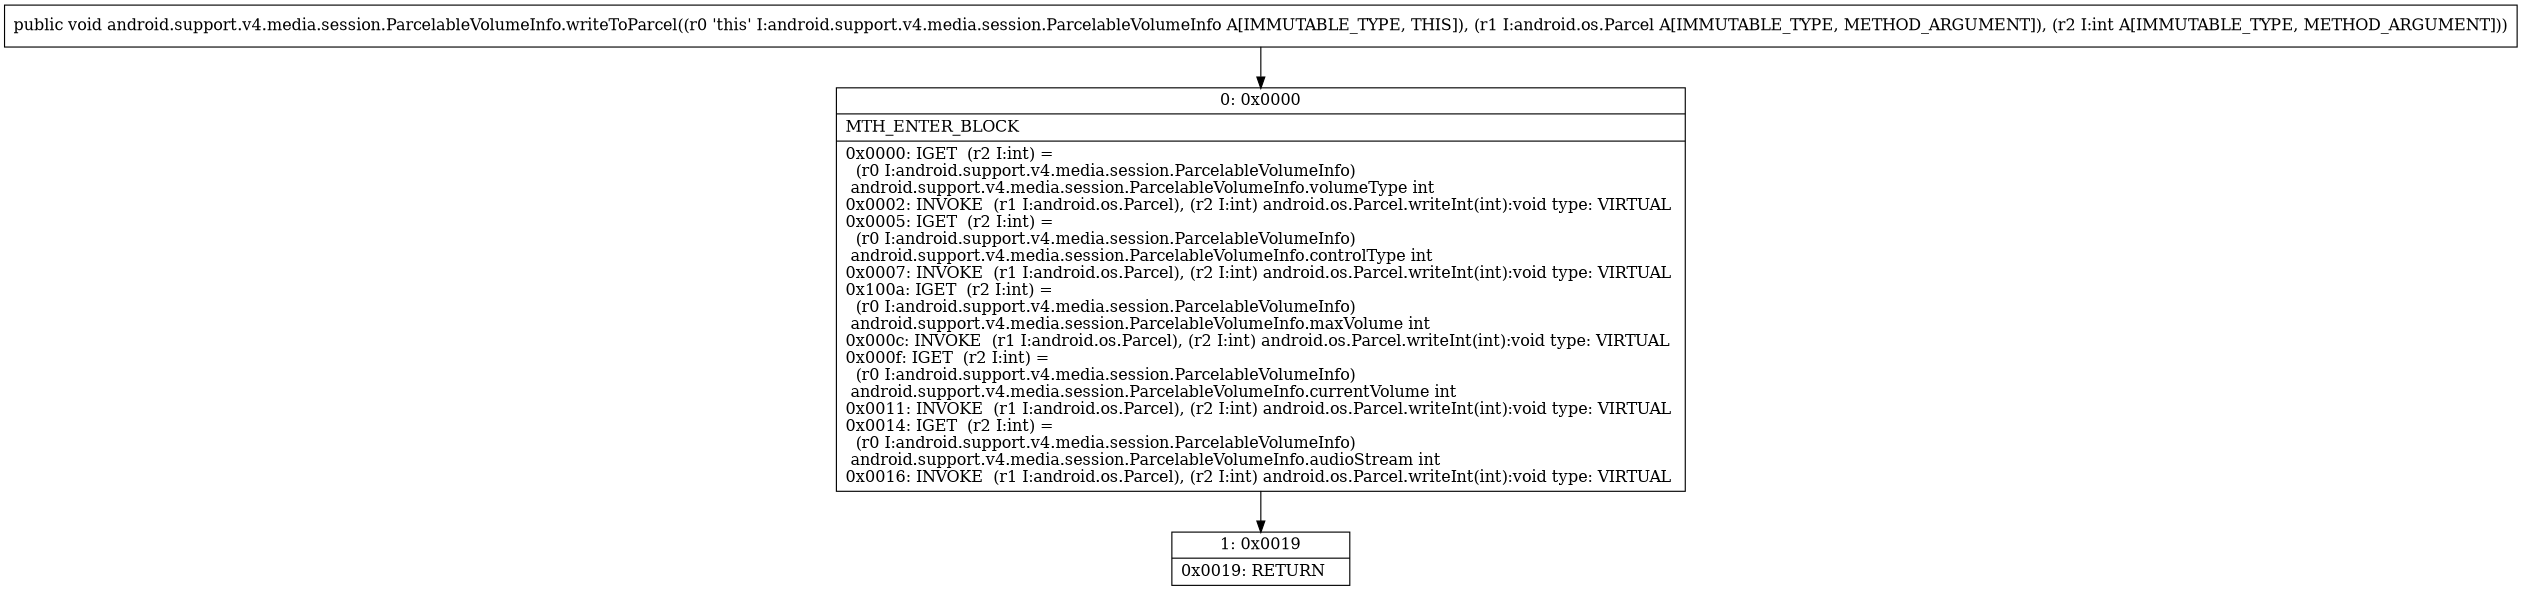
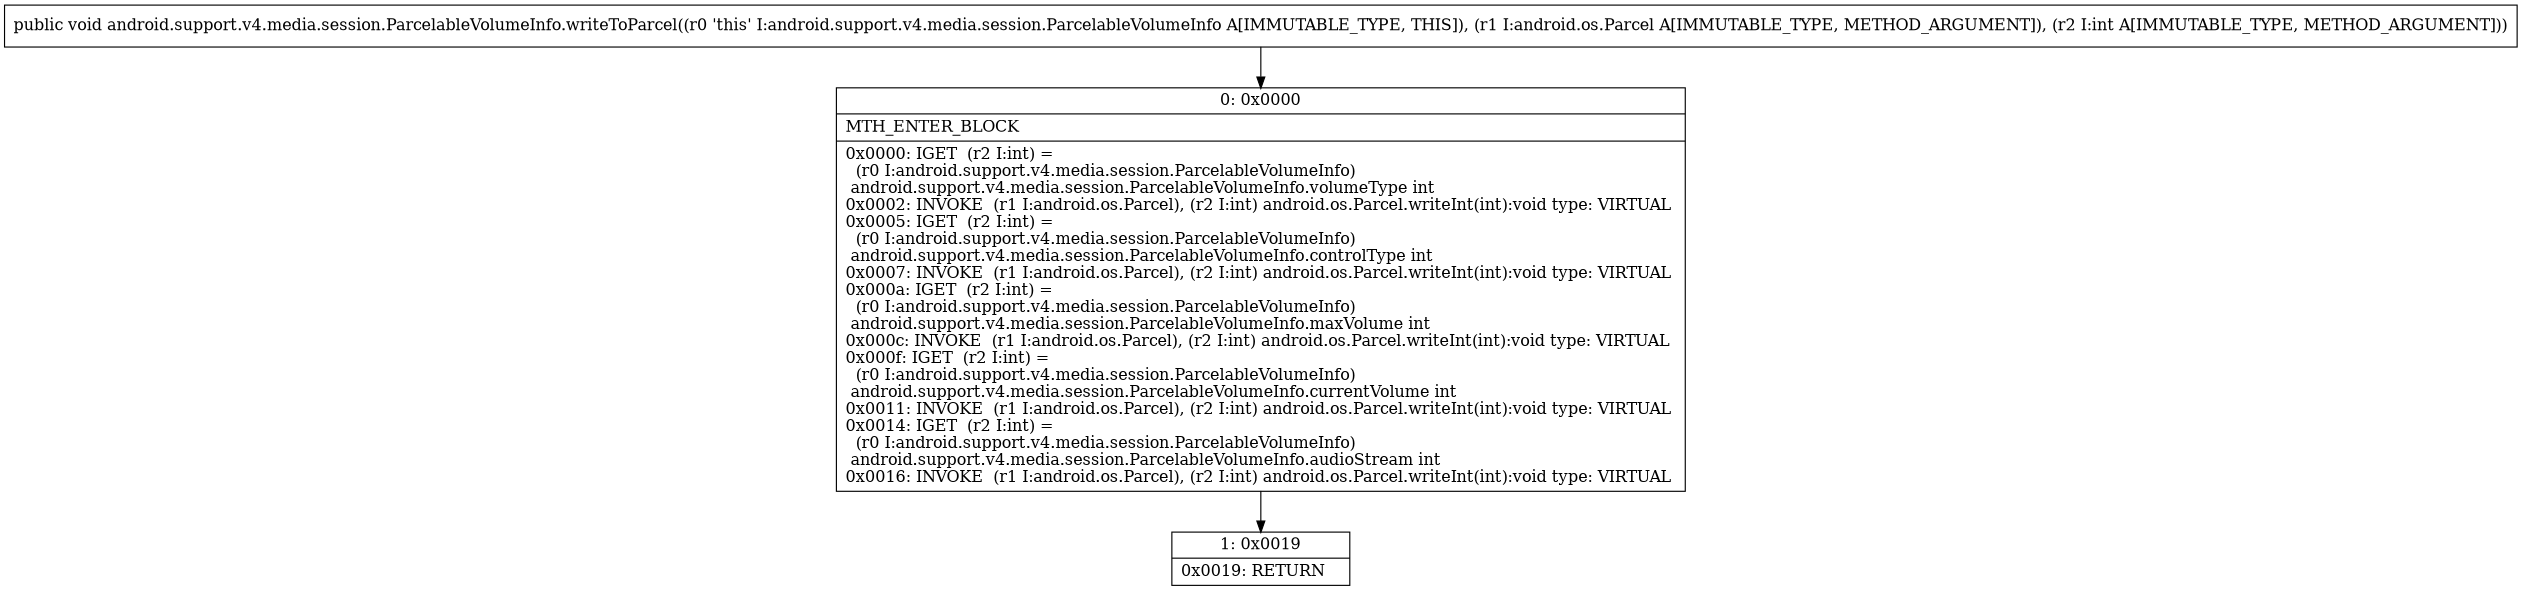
(952, 290) -> (952, 290)
